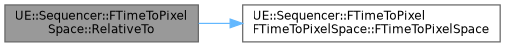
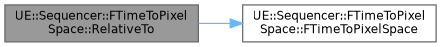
(371, 23) -> (339, 23)
